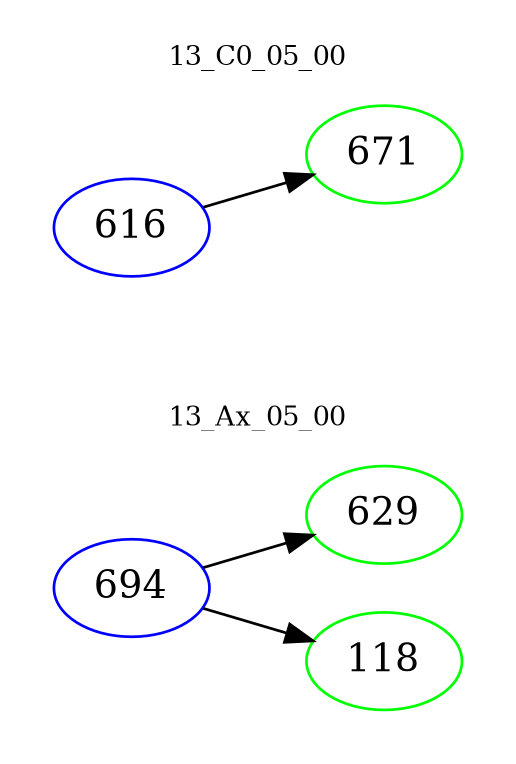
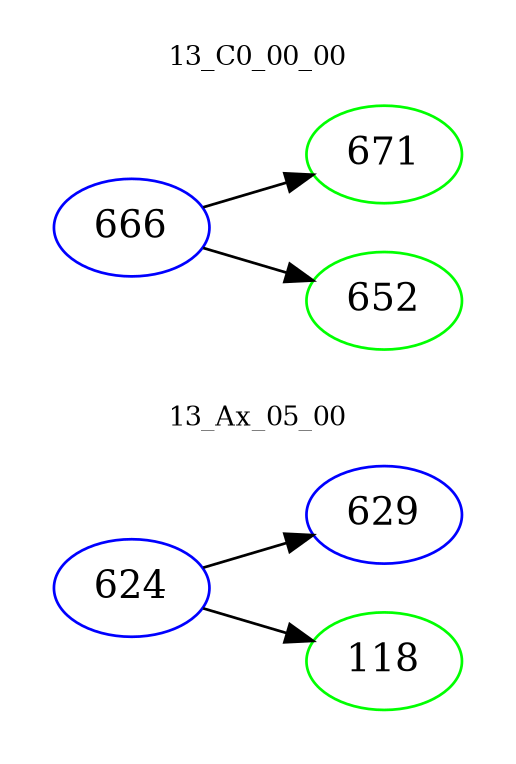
(258, 58) -> (258, 58)
(132, 228) -> (132, 228)
none -> (384, 301)
(384, 515) -> (384, 515)
(132, 588) -> (132, 588)
